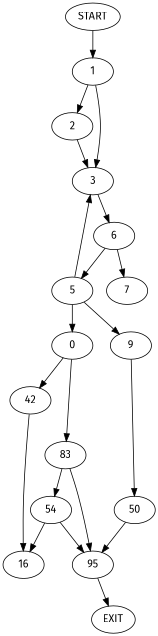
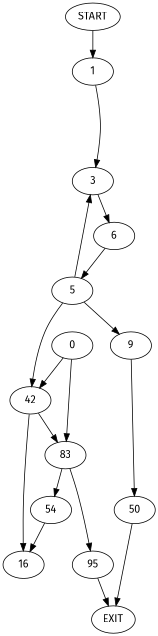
(72, 126) -> none
(127, 291) -> none
(72, 314) -> (42, 339)
none -> (46, 424)
(70, 534) -> none
(116, 534) -> (125, 561)
